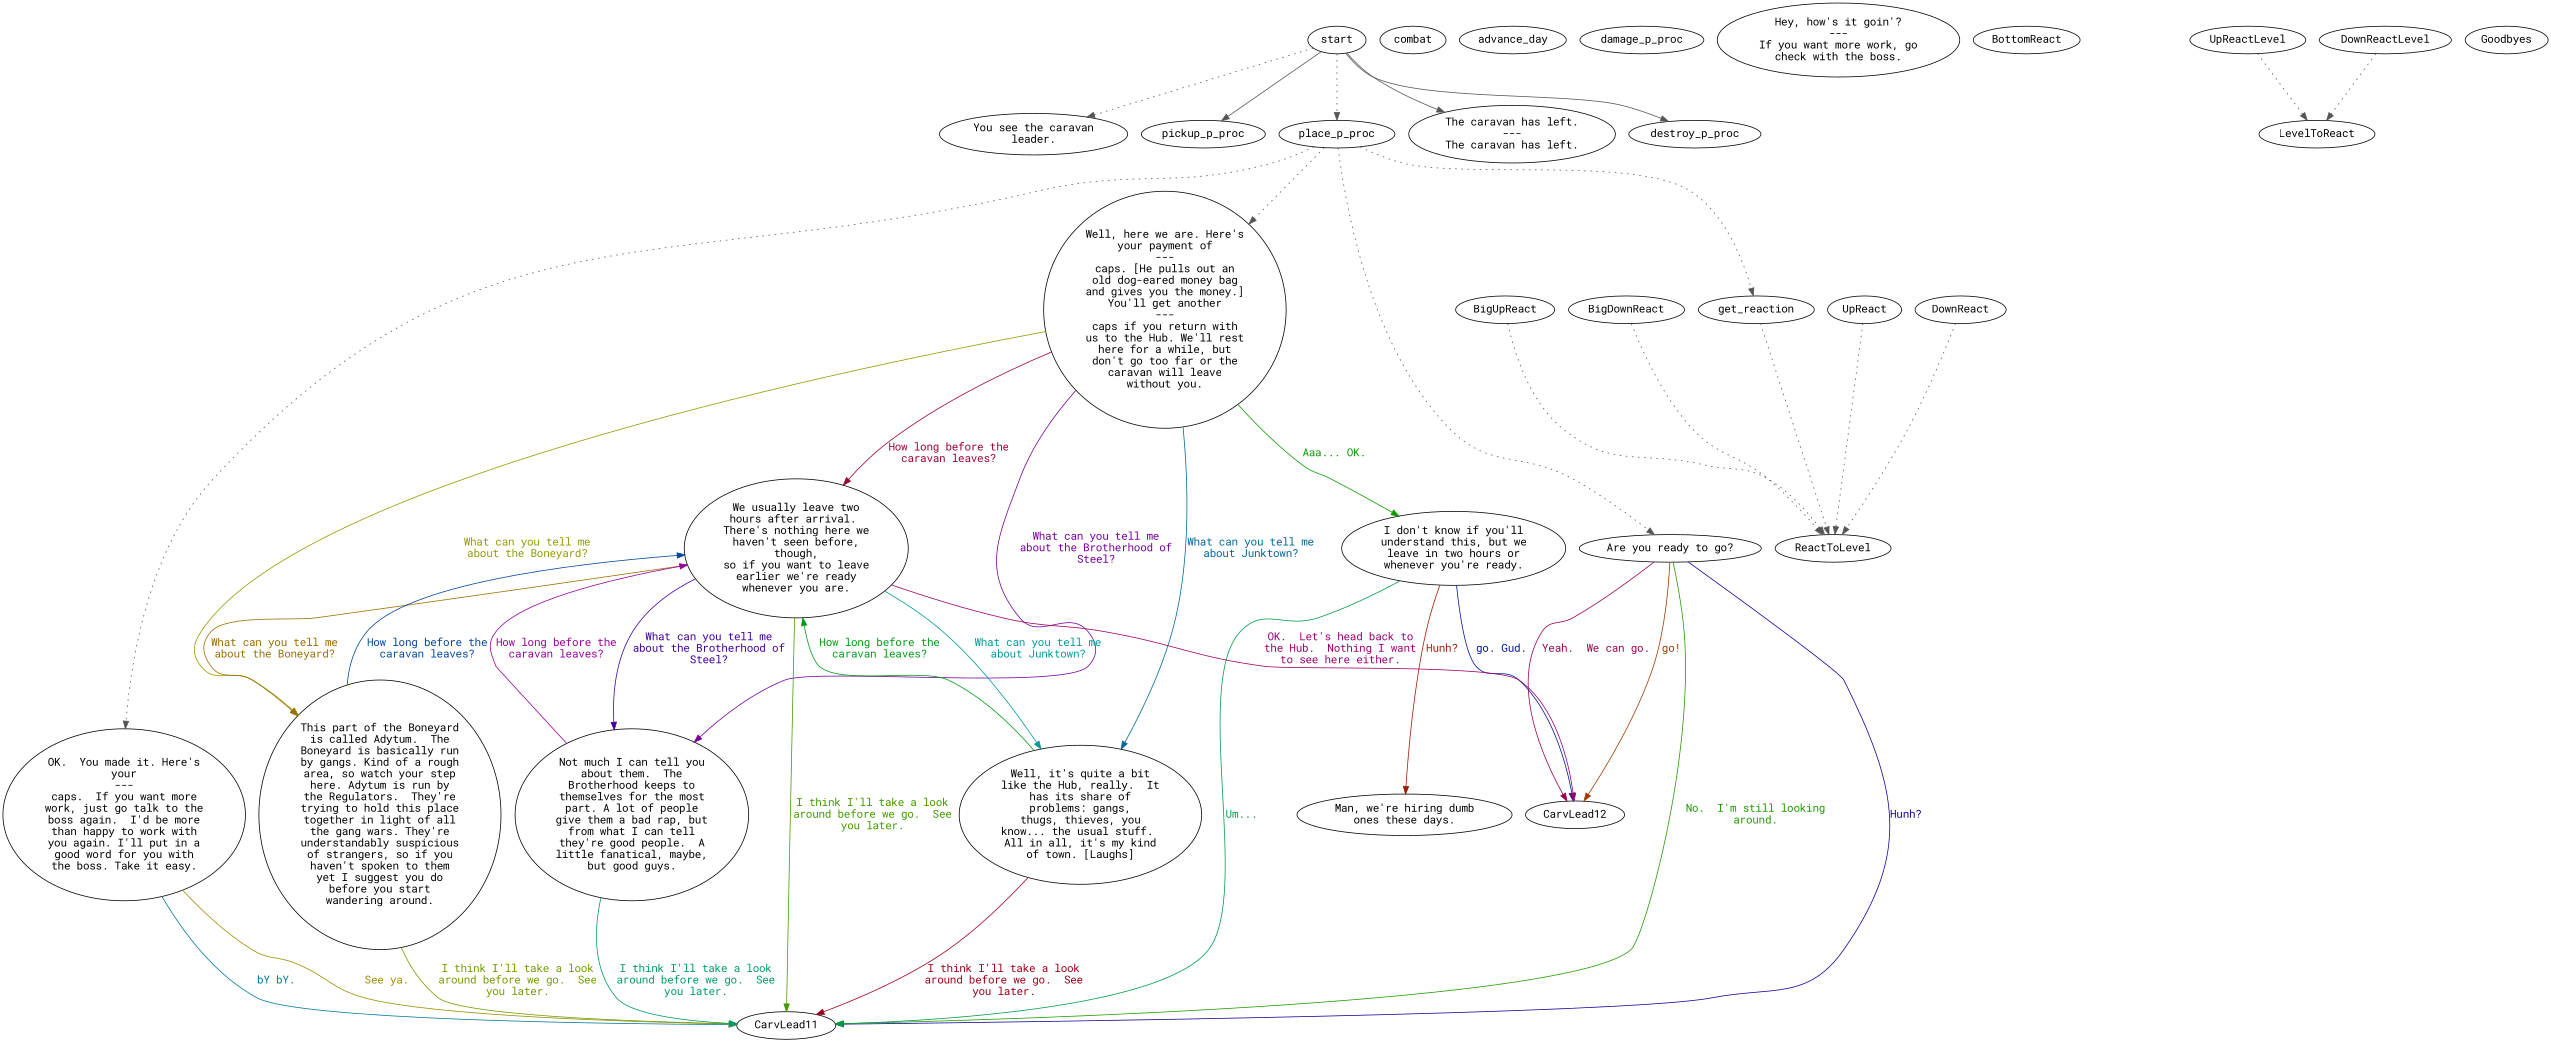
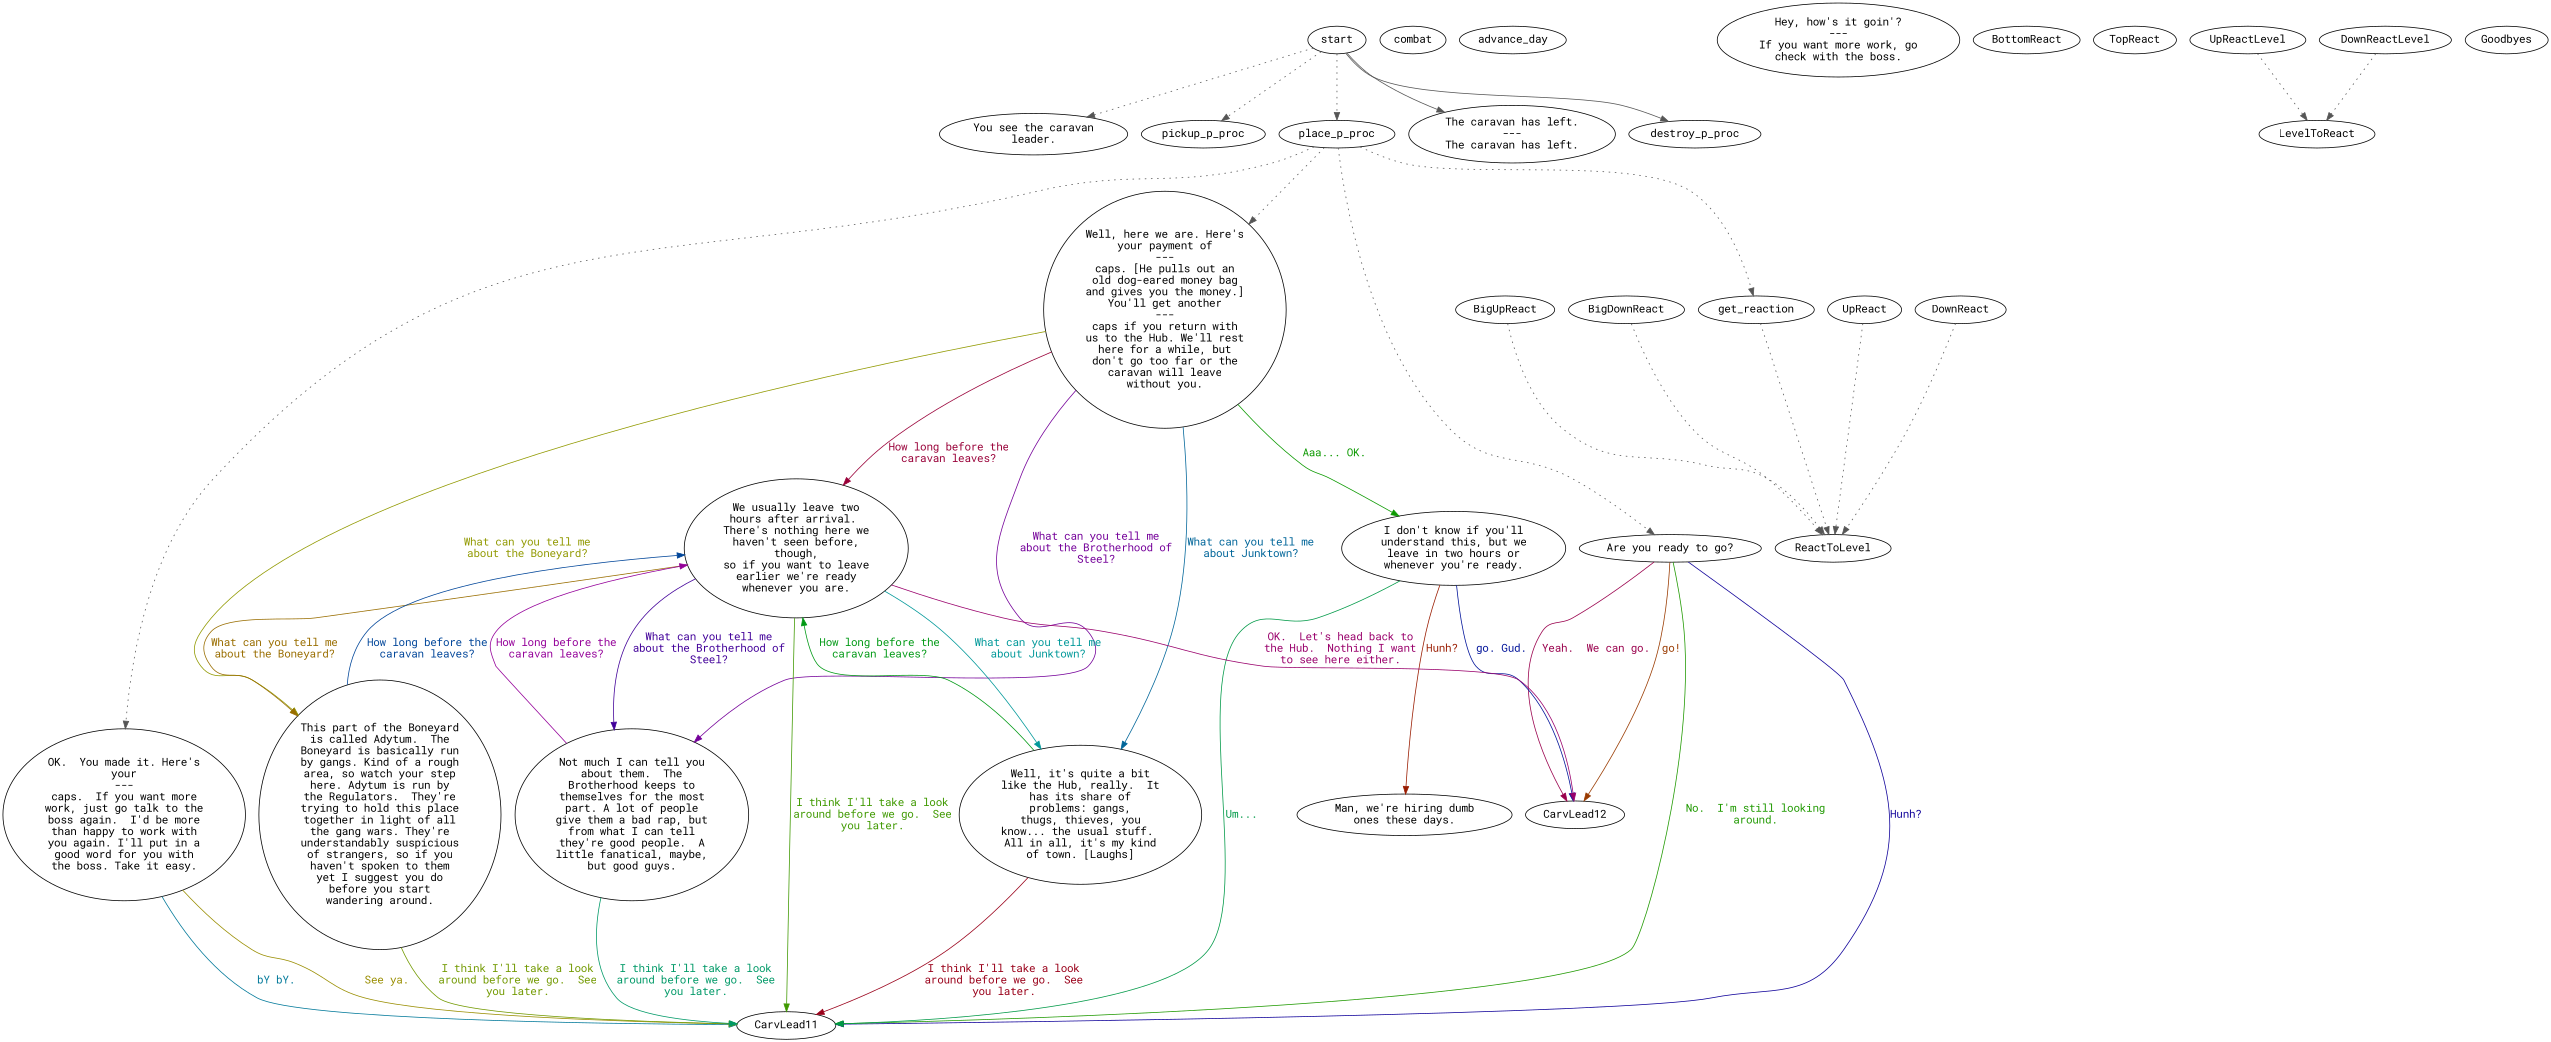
(1642, 40) -> none
none -> (2135, 40)
(1275, 84) -> (1275, 84)
